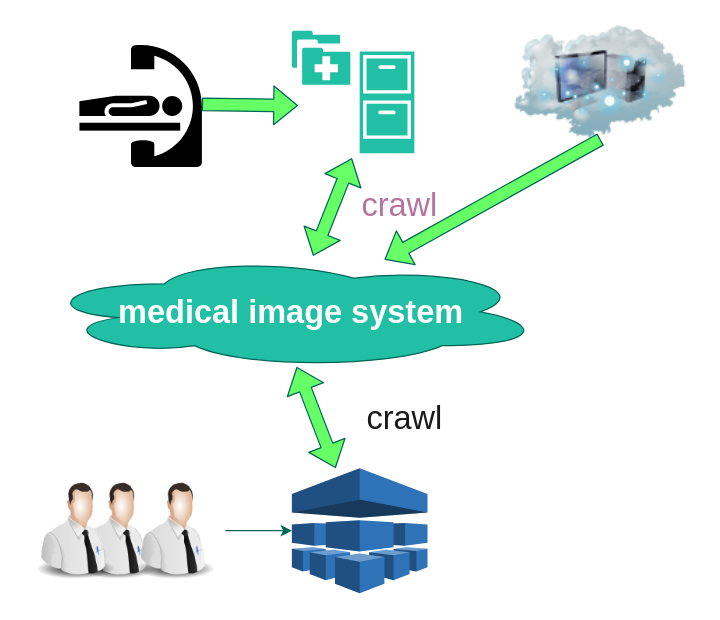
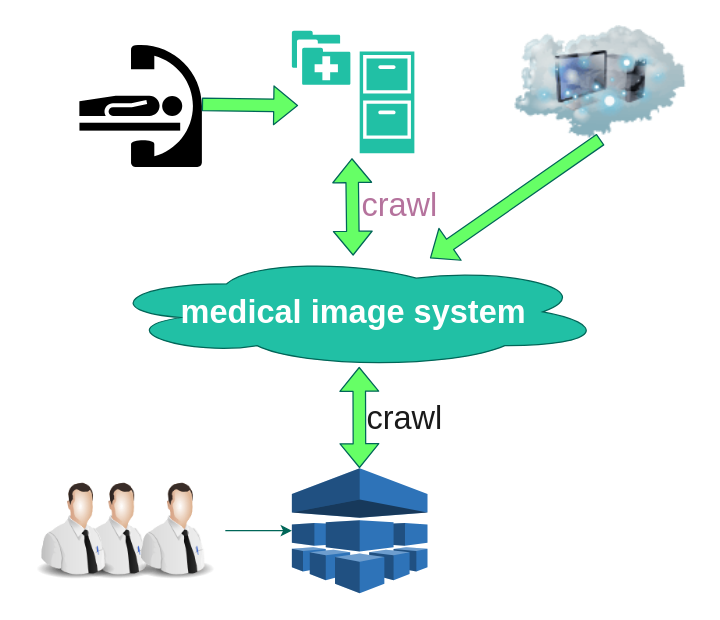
(291, 312) -> (353, 312)
